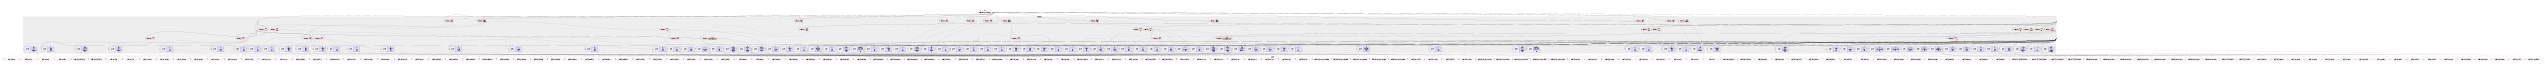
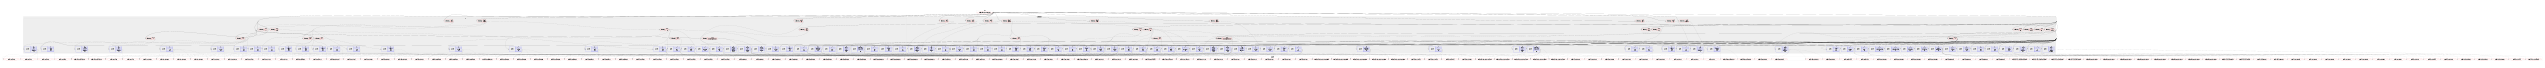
(1797, 59) -> none
